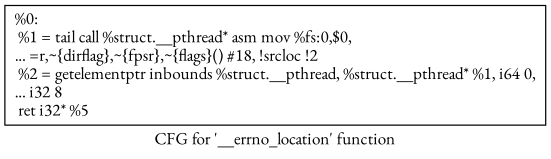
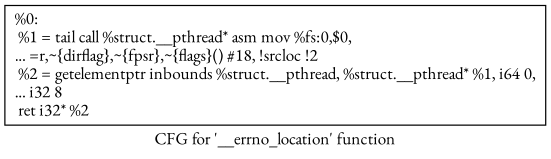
(52, 110) -> (52, 110)
